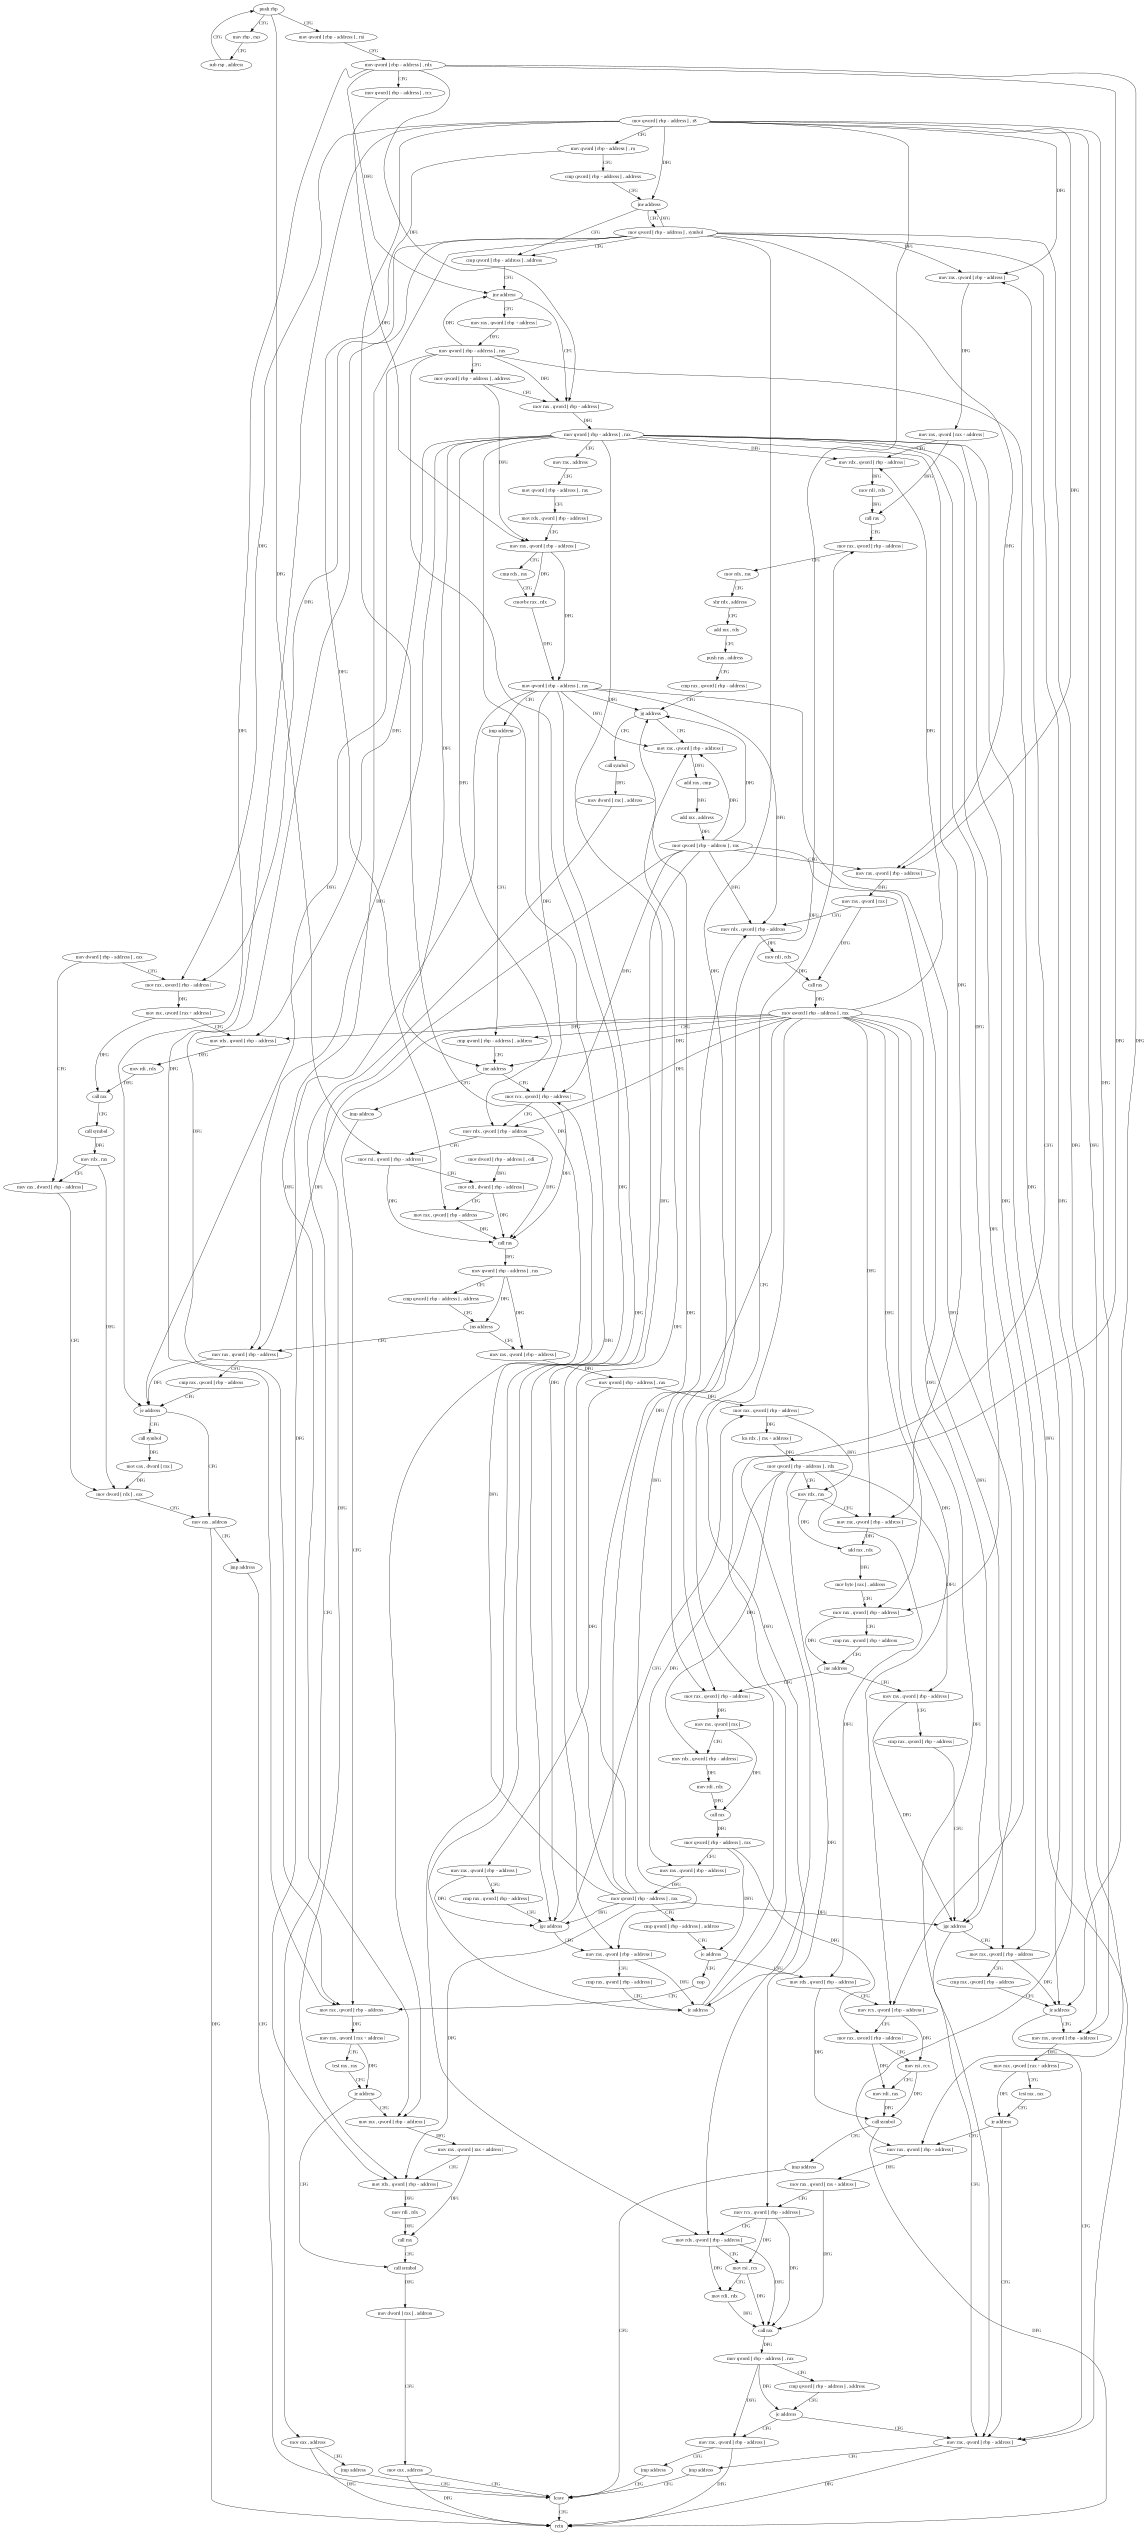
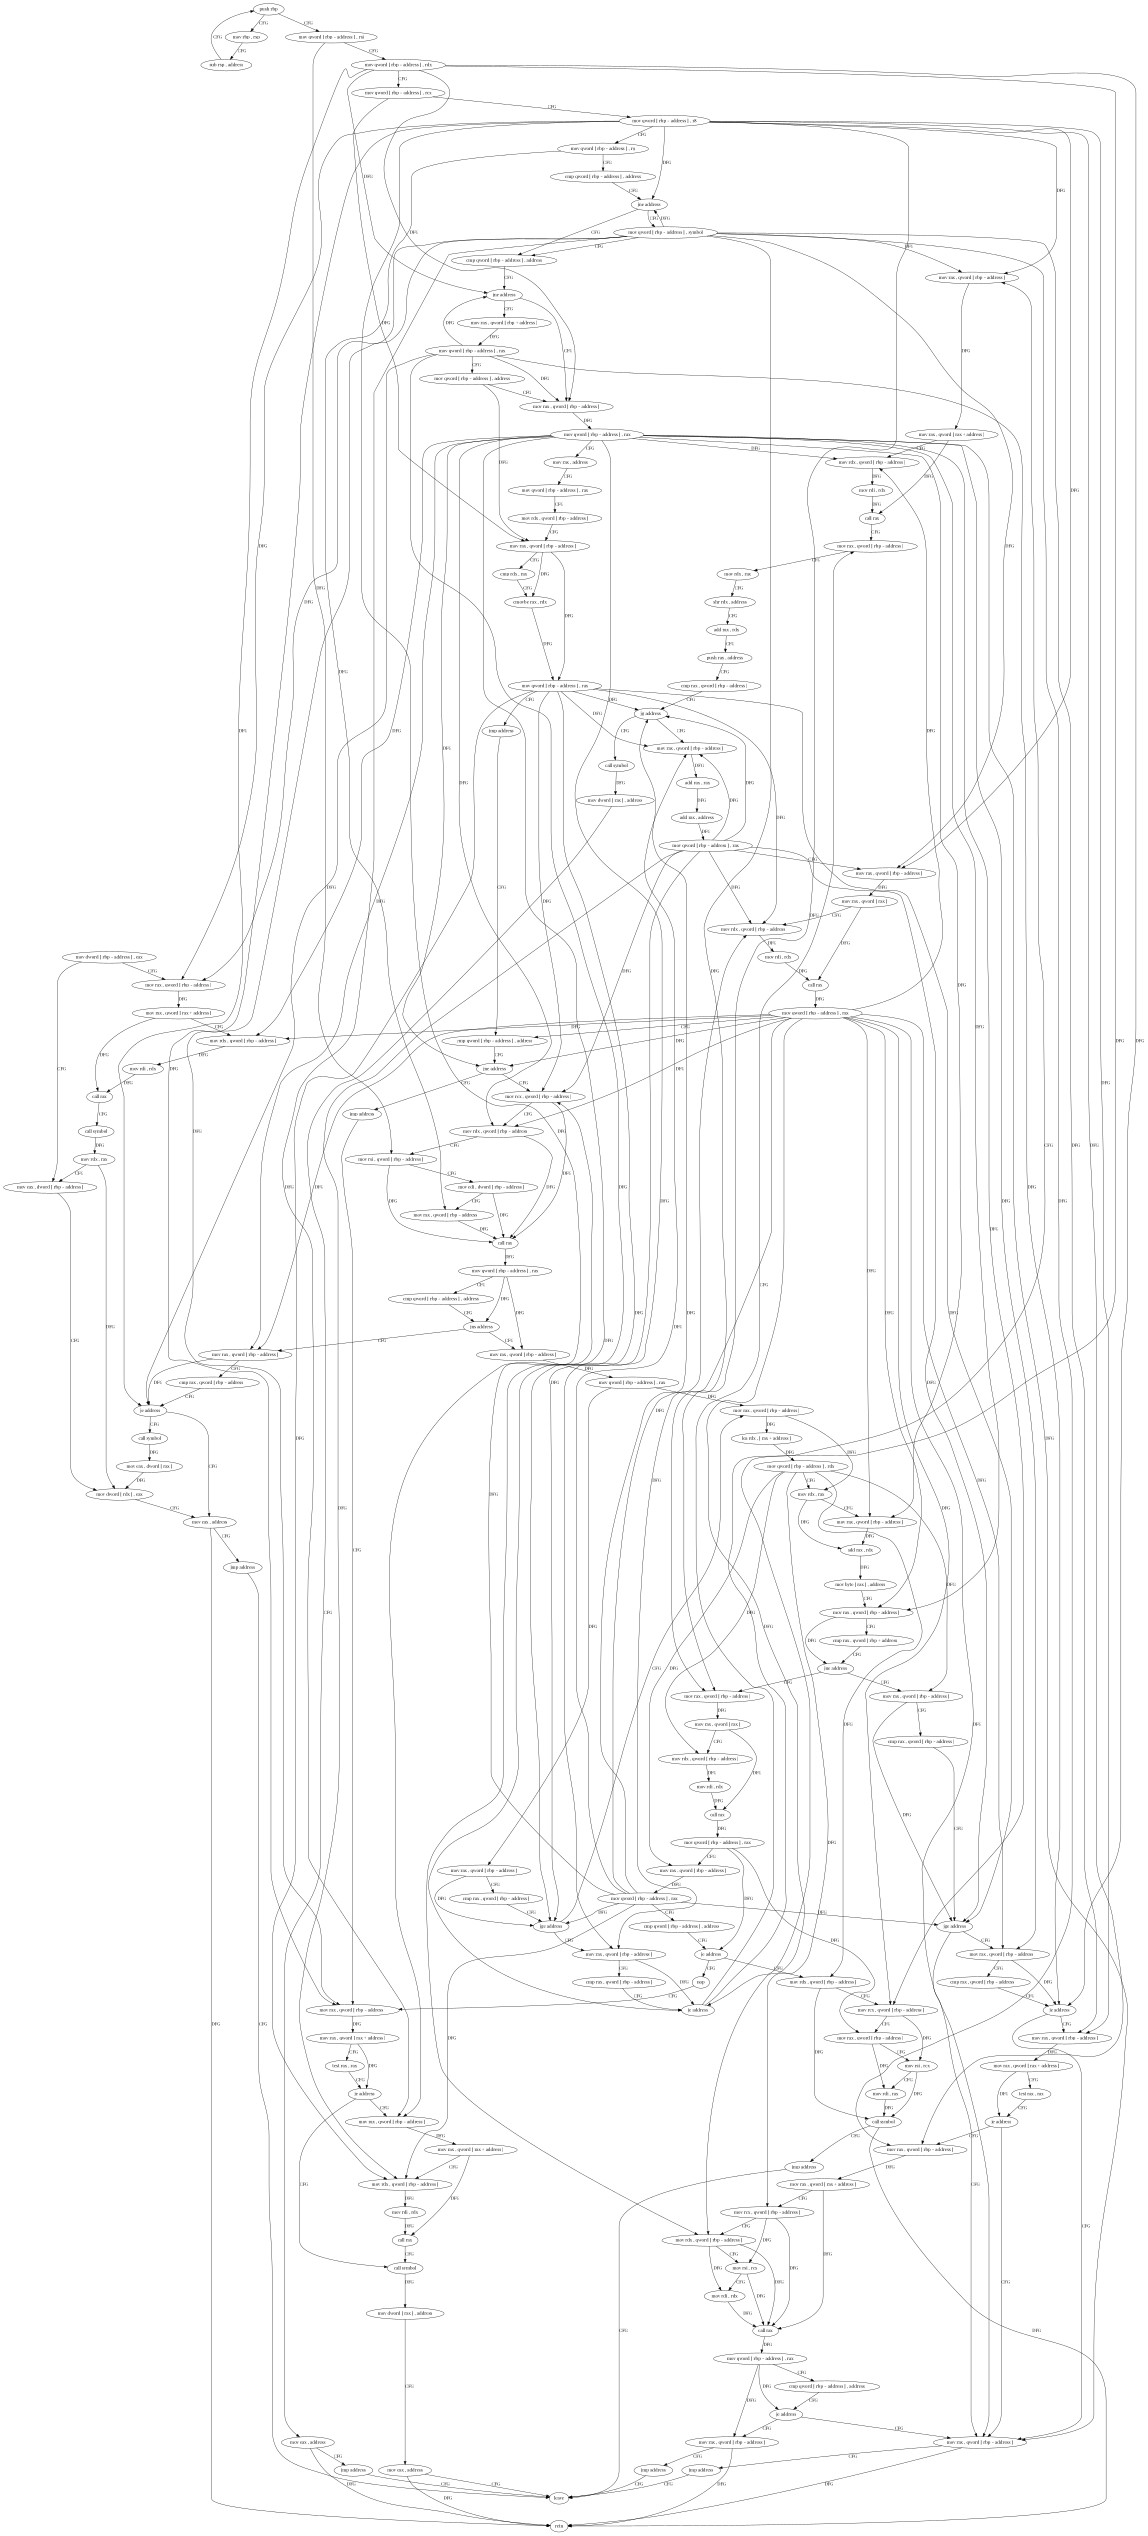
none -> (530, 107)
(276, 596) -> (321, 608)
(698, 783) -> (698, 783)
(501, 1159) -> none
(559, 2511) -> none
